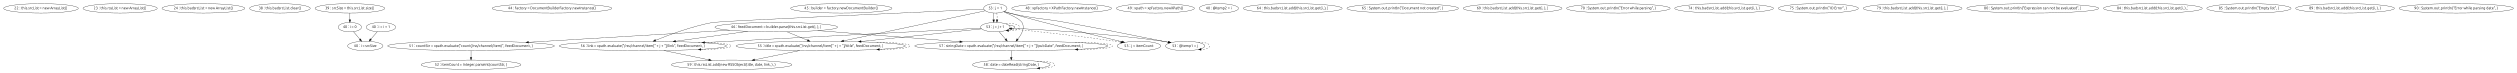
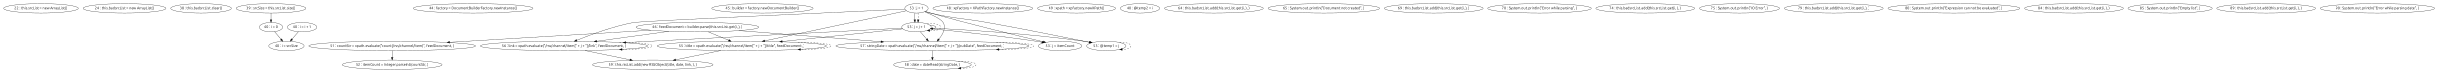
(120, 8) -> none
(1065, 35) -> (986, 35)
